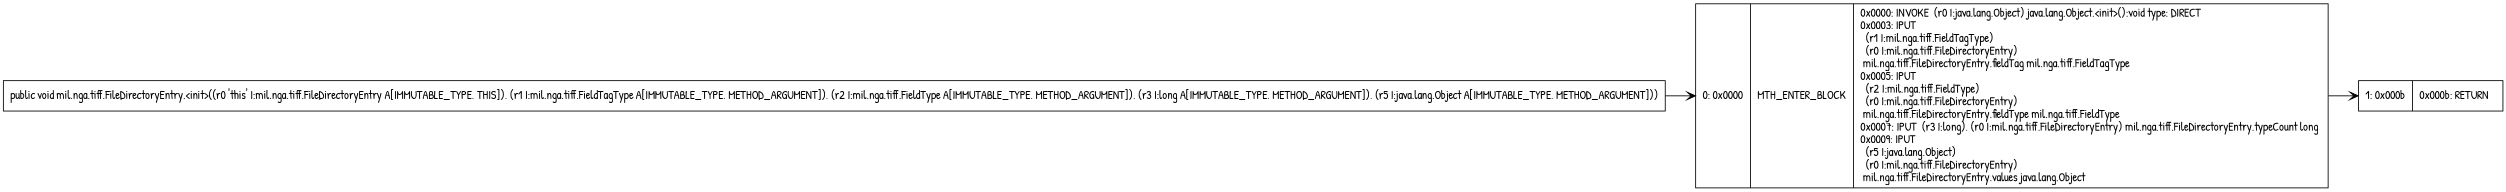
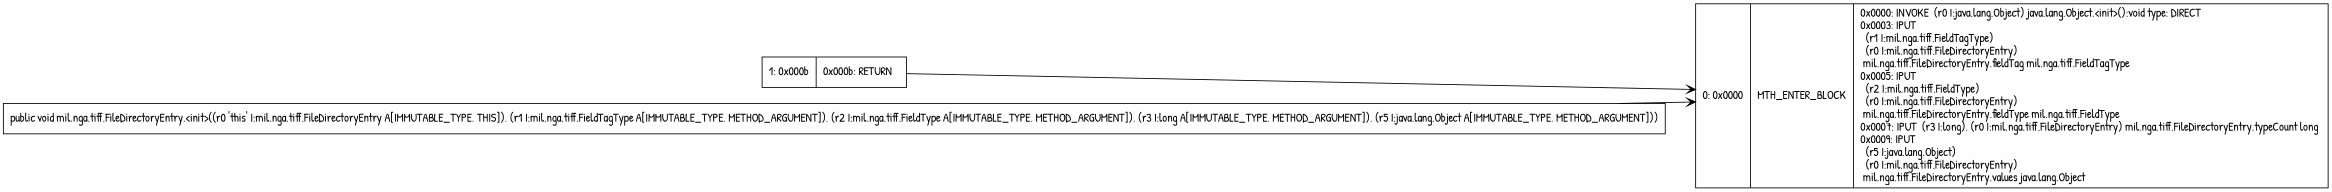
(2339, 96) -> (1297, 81)
